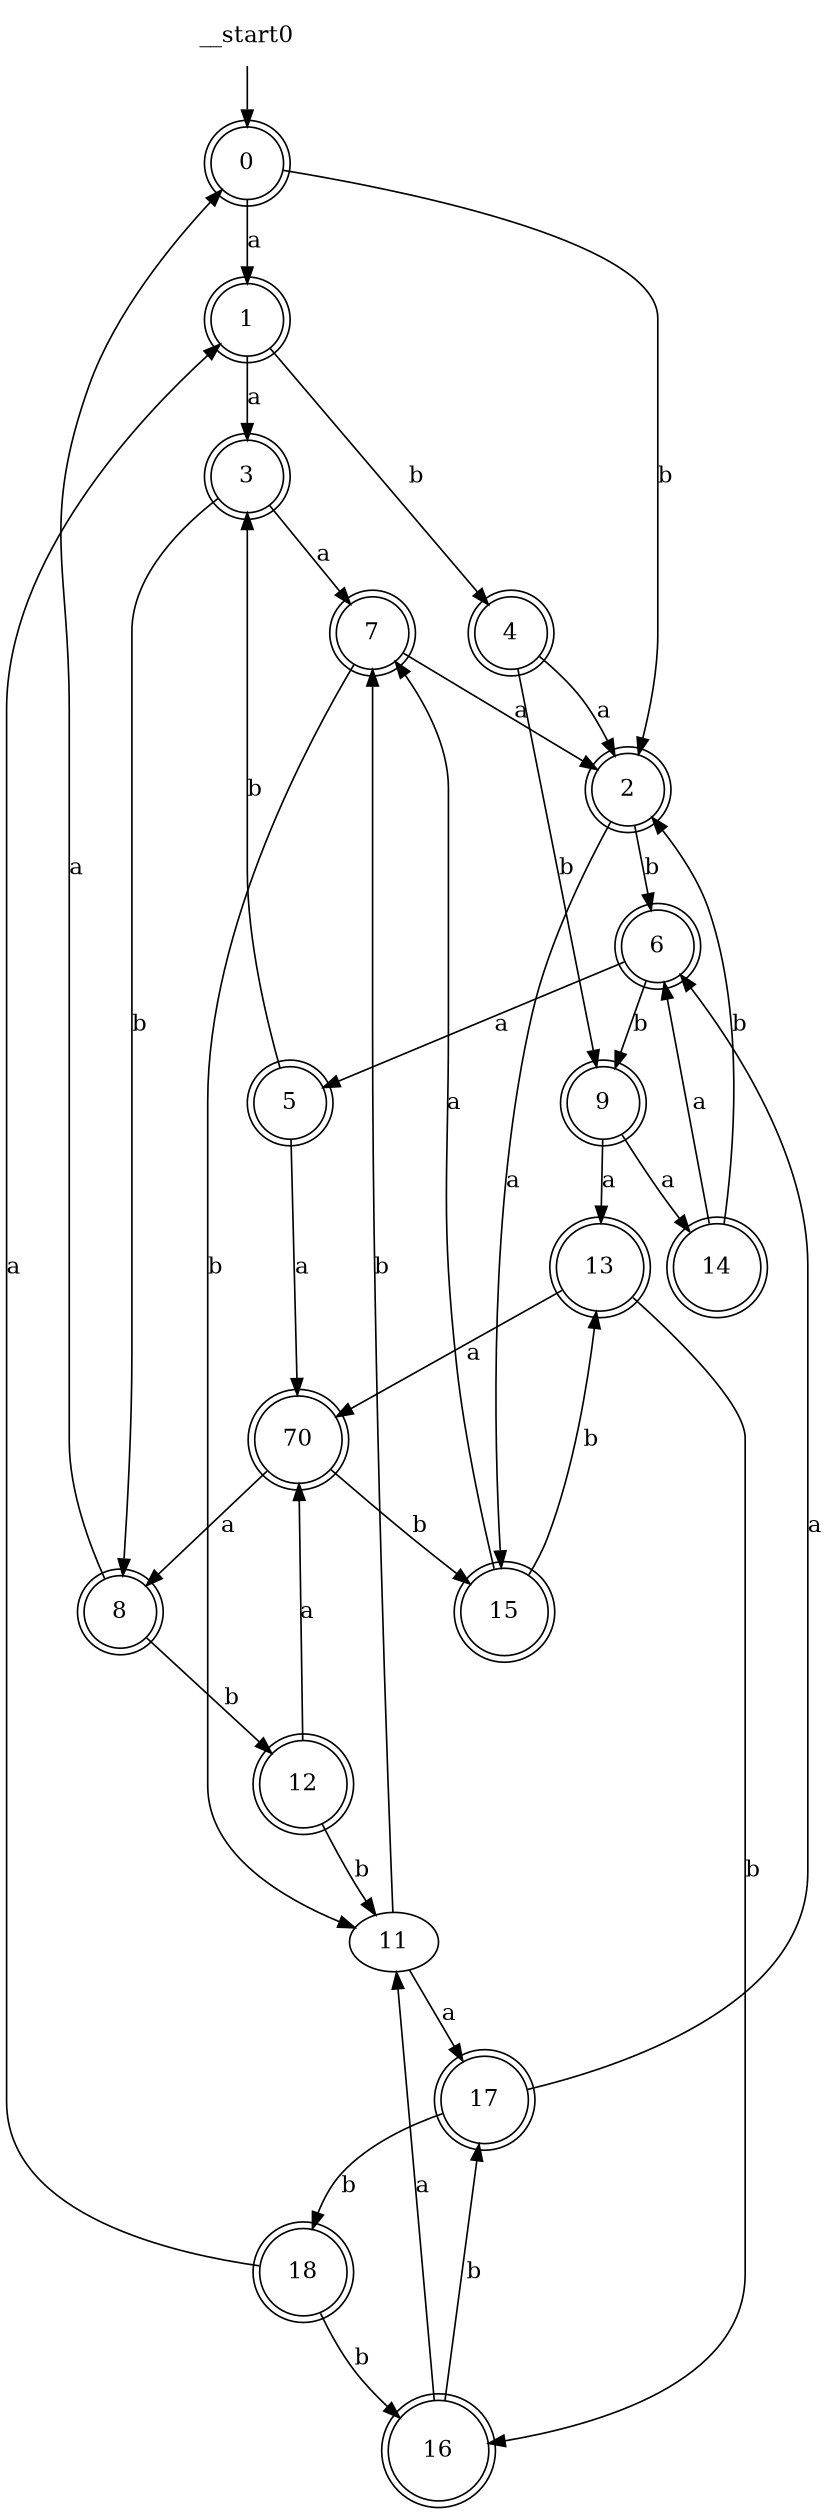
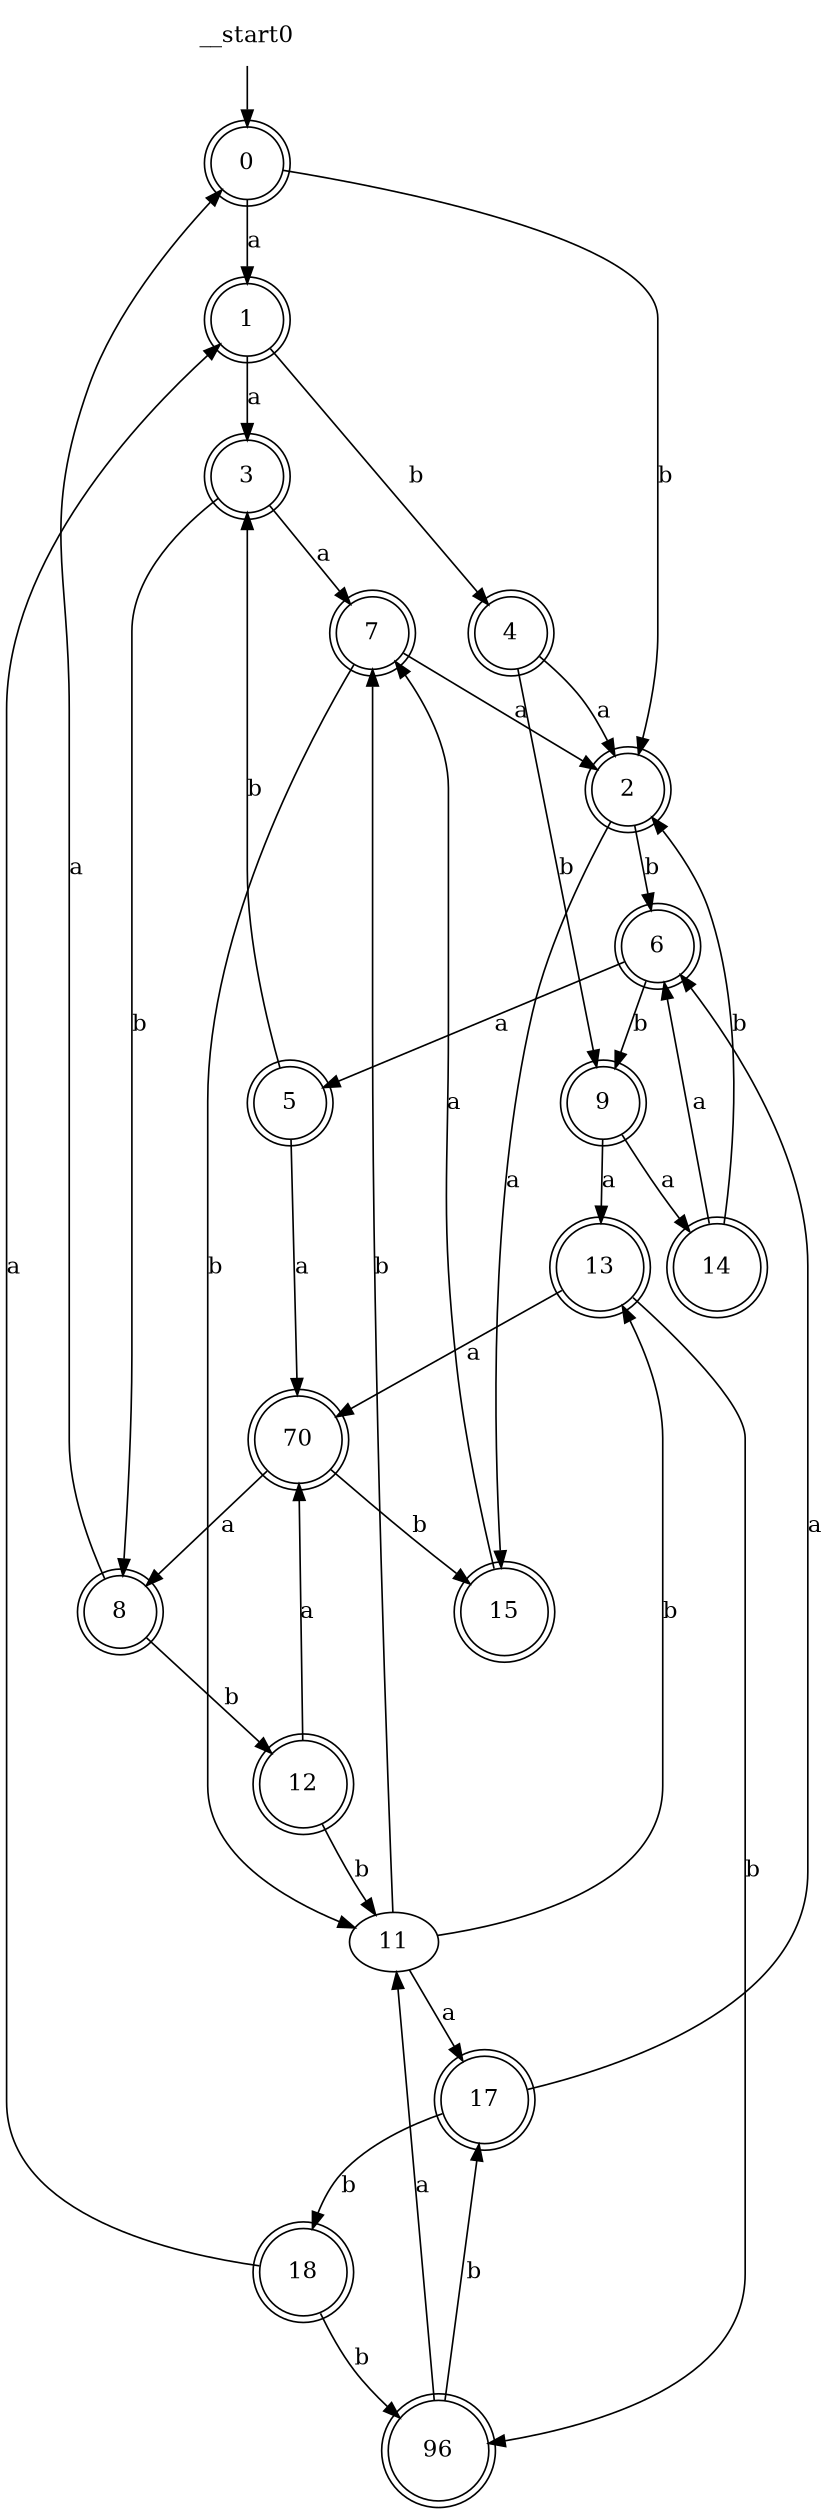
(572, 1455) -> (663, 1697)
(439, 2451) -> (439, 2451)
